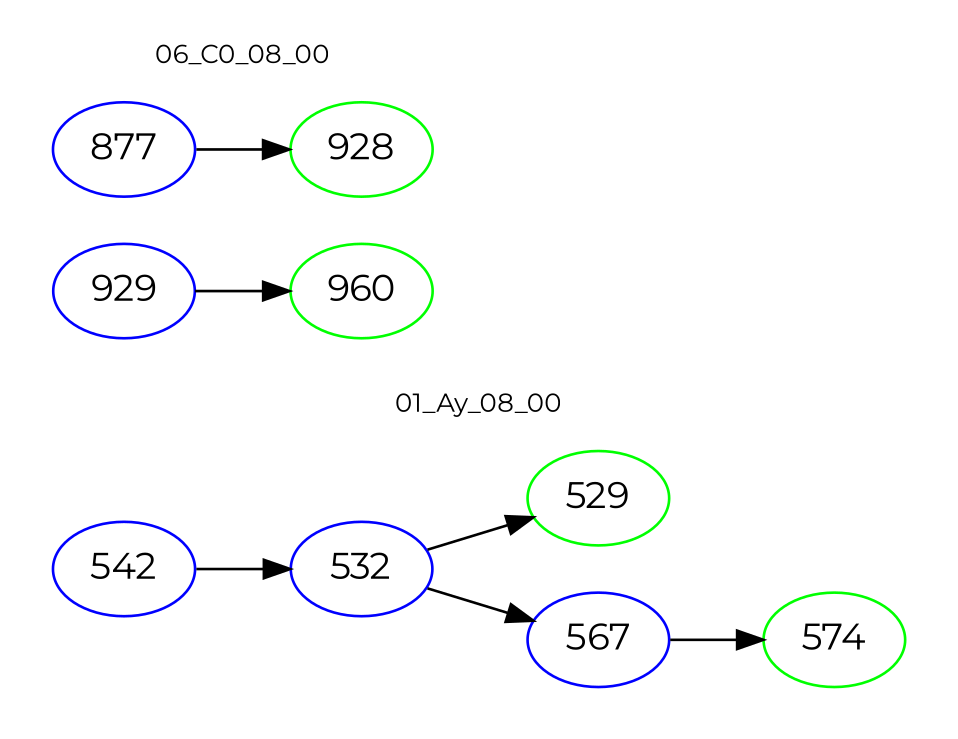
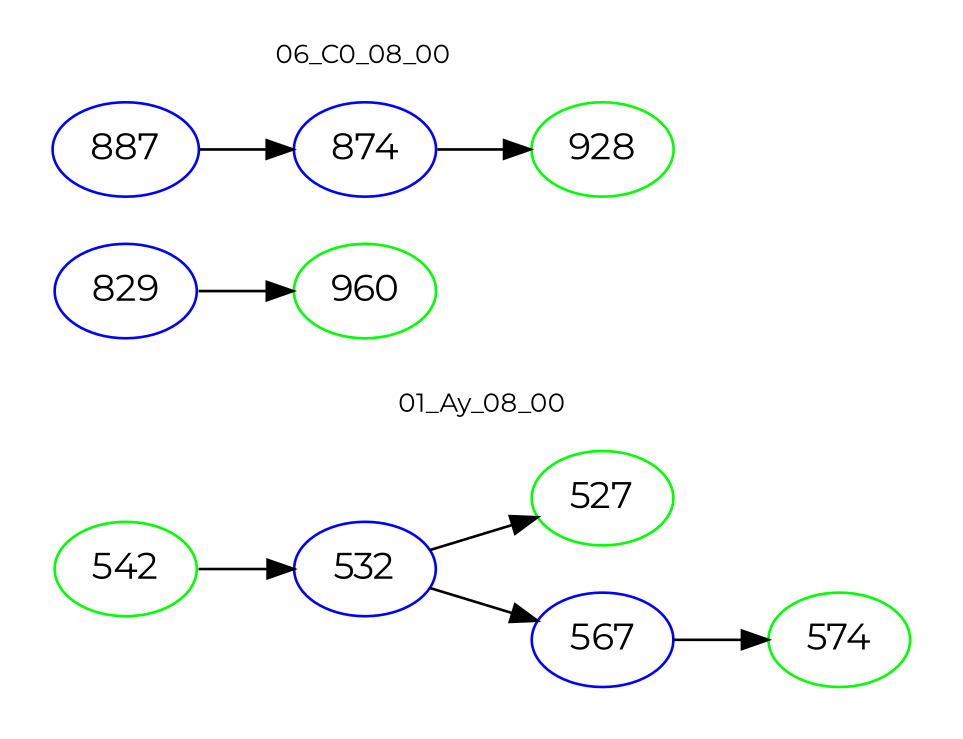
(124, 149) -> (365, 149)
none -> (126, 149)
(124, 291) -> (126, 291)
(598, 498) -> (603, 498)
(124, 569) -> (126, 569)
